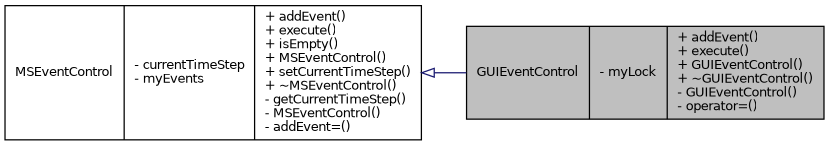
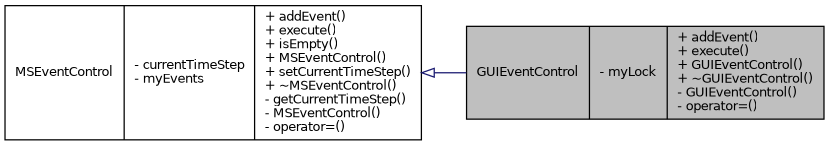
(308, 127) -> (305, 127)
